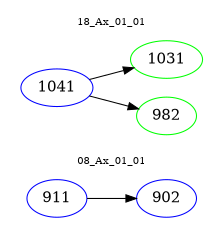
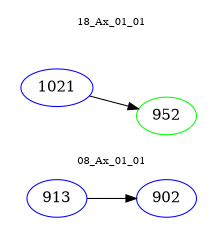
(167, 60) -> none
(57, 88) -> (57, 88)
(167, 116) -> (167, 116)
(57, 198) -> (57, 198)
